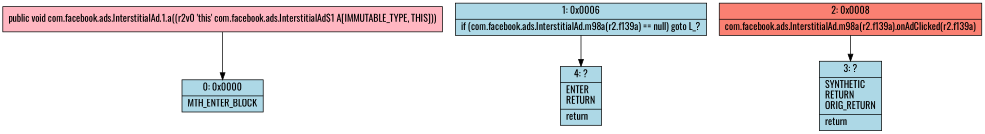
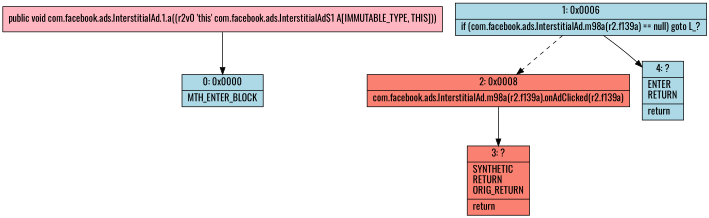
none -> (542, 53)
(850, 96) -> (498, 181)
